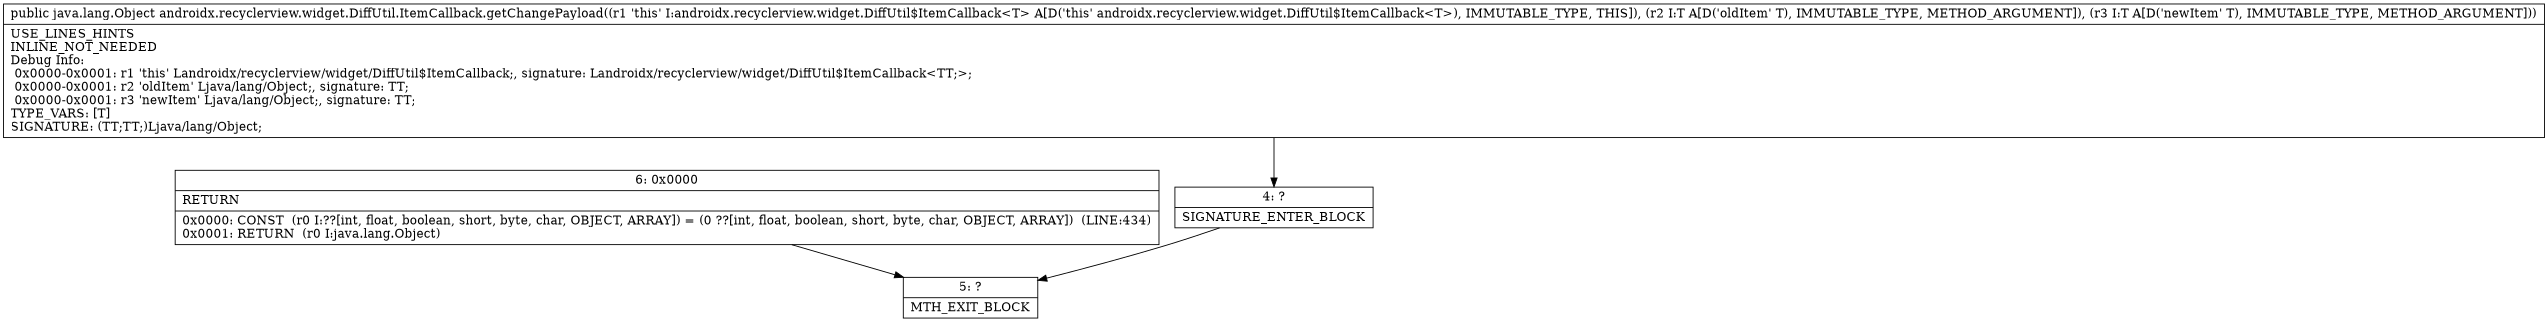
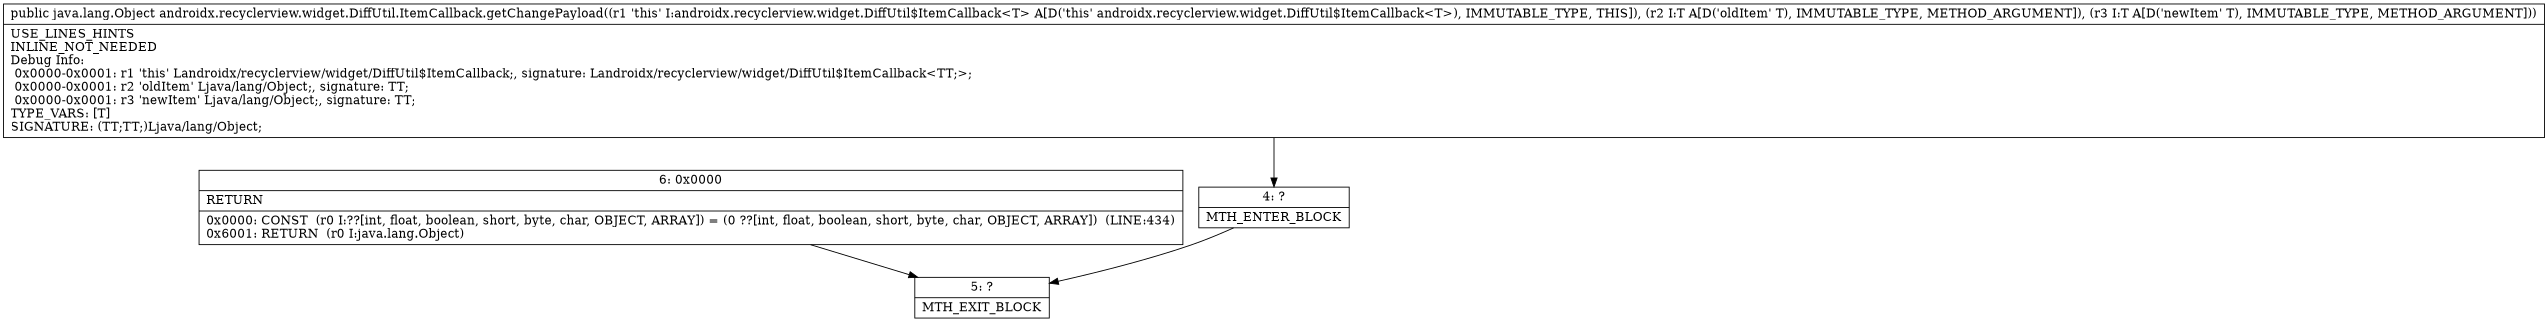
(1274, 217) -> (1274, 217)
(314, 234) -> (338, 234)
